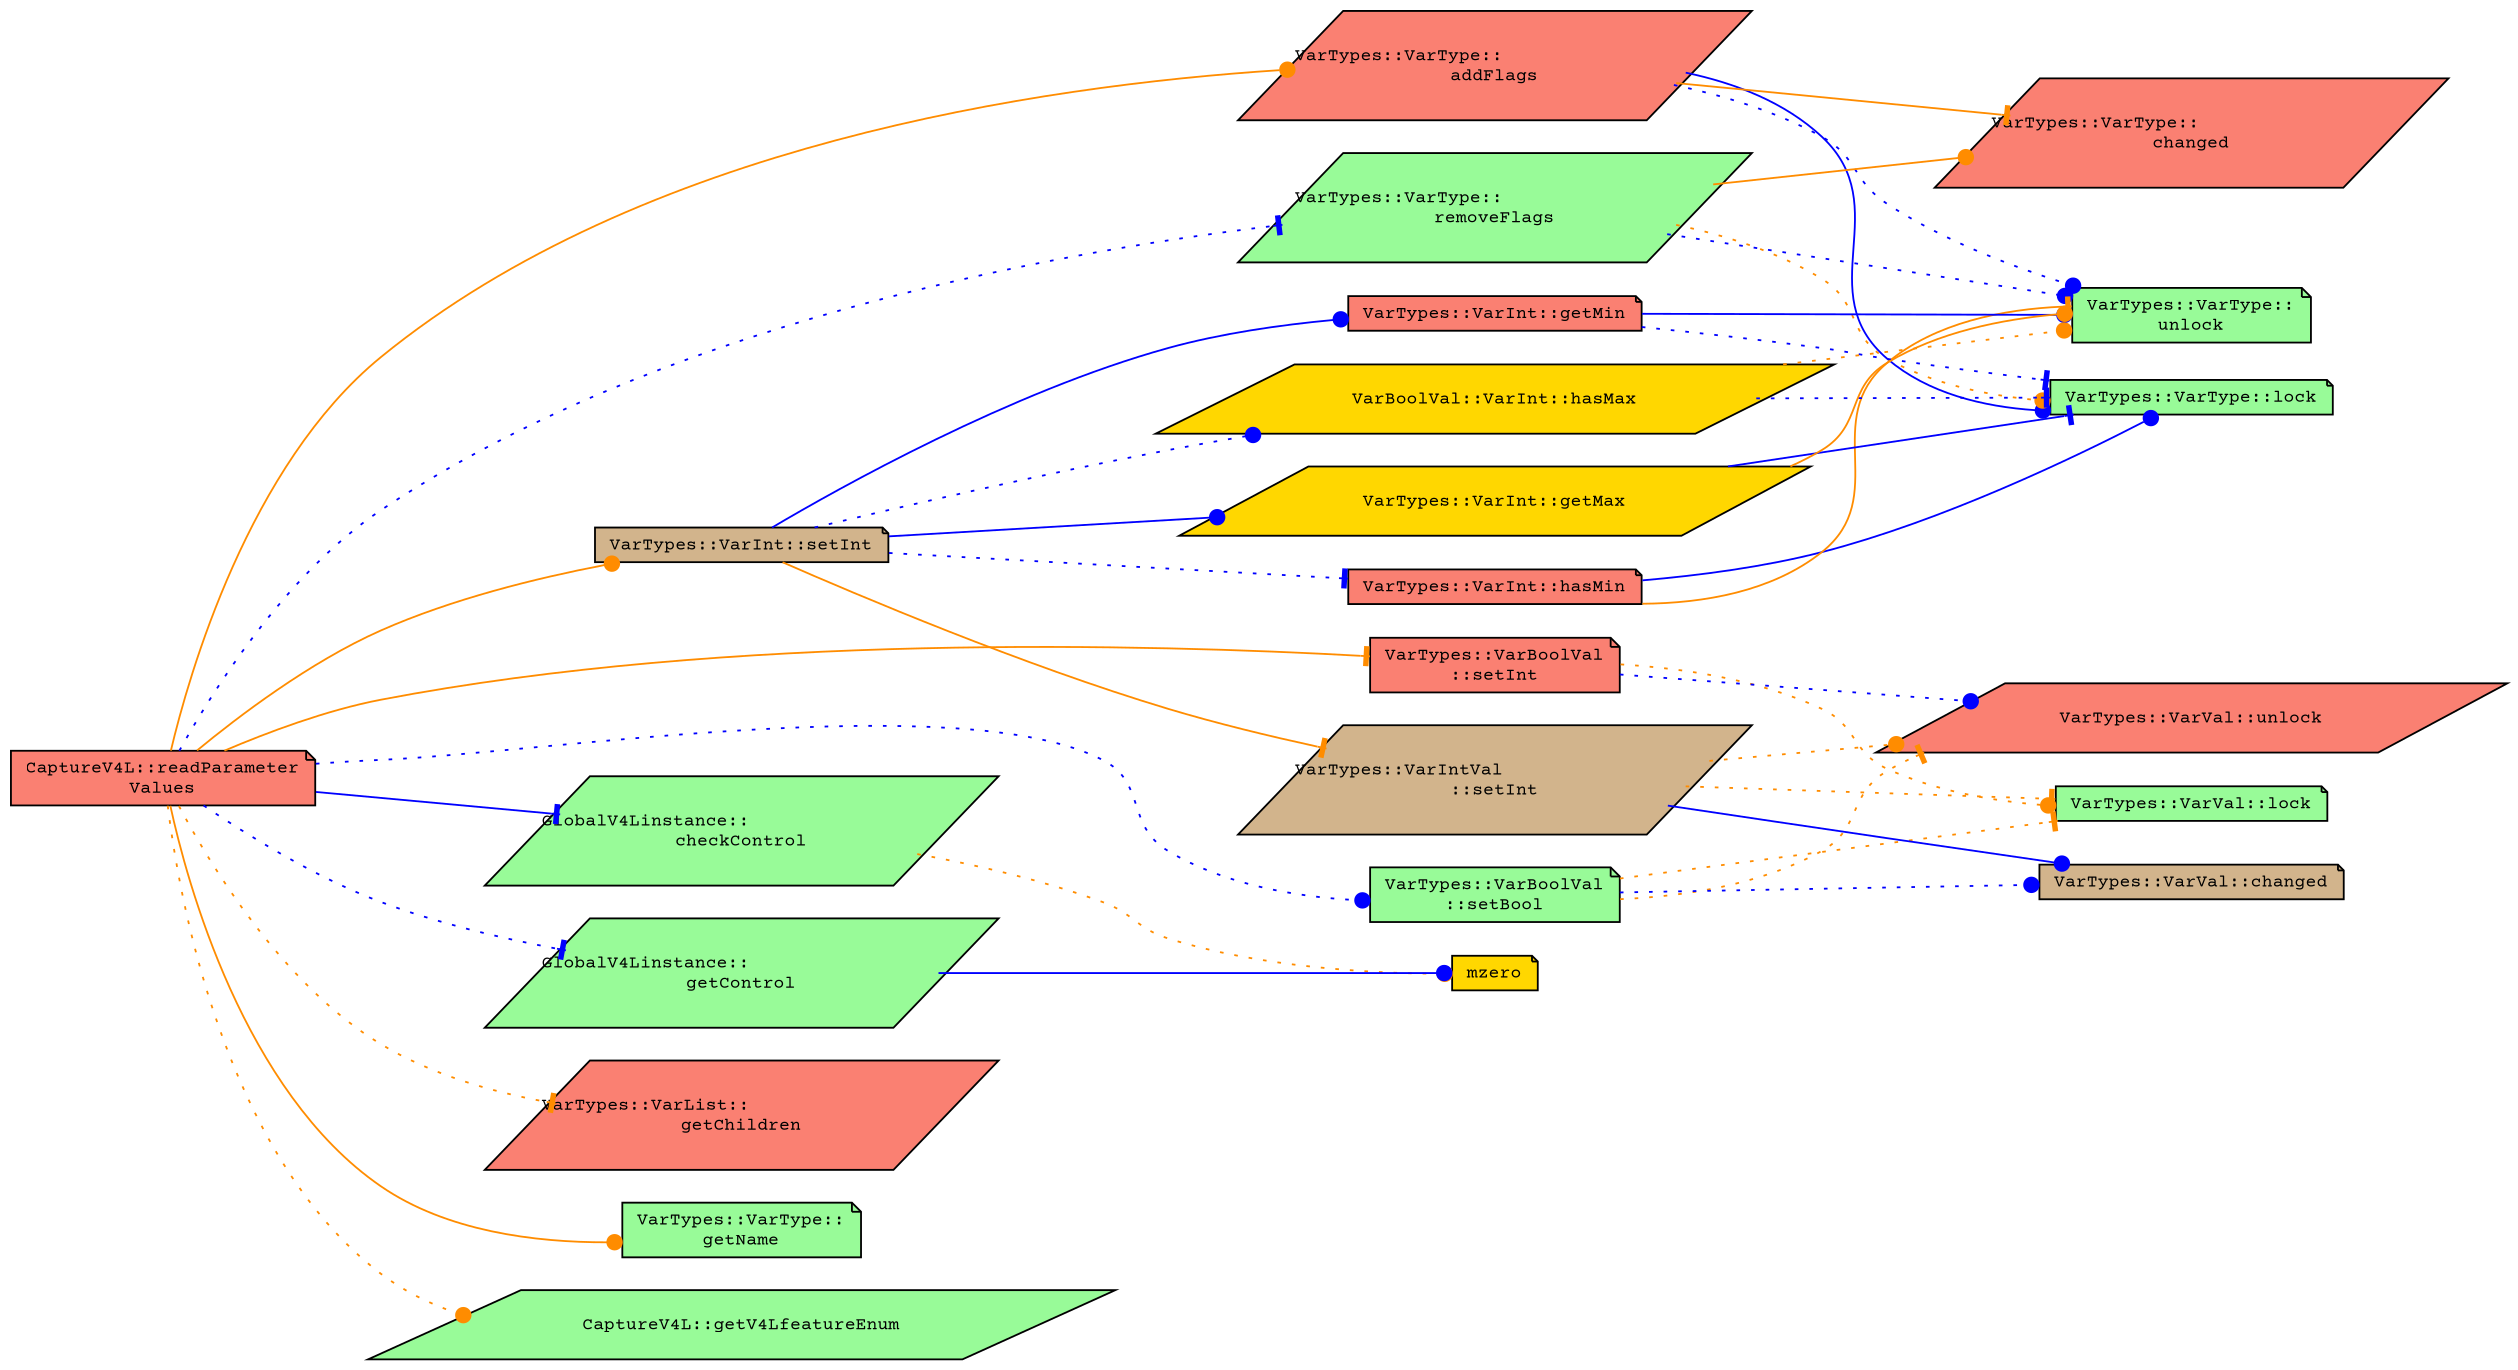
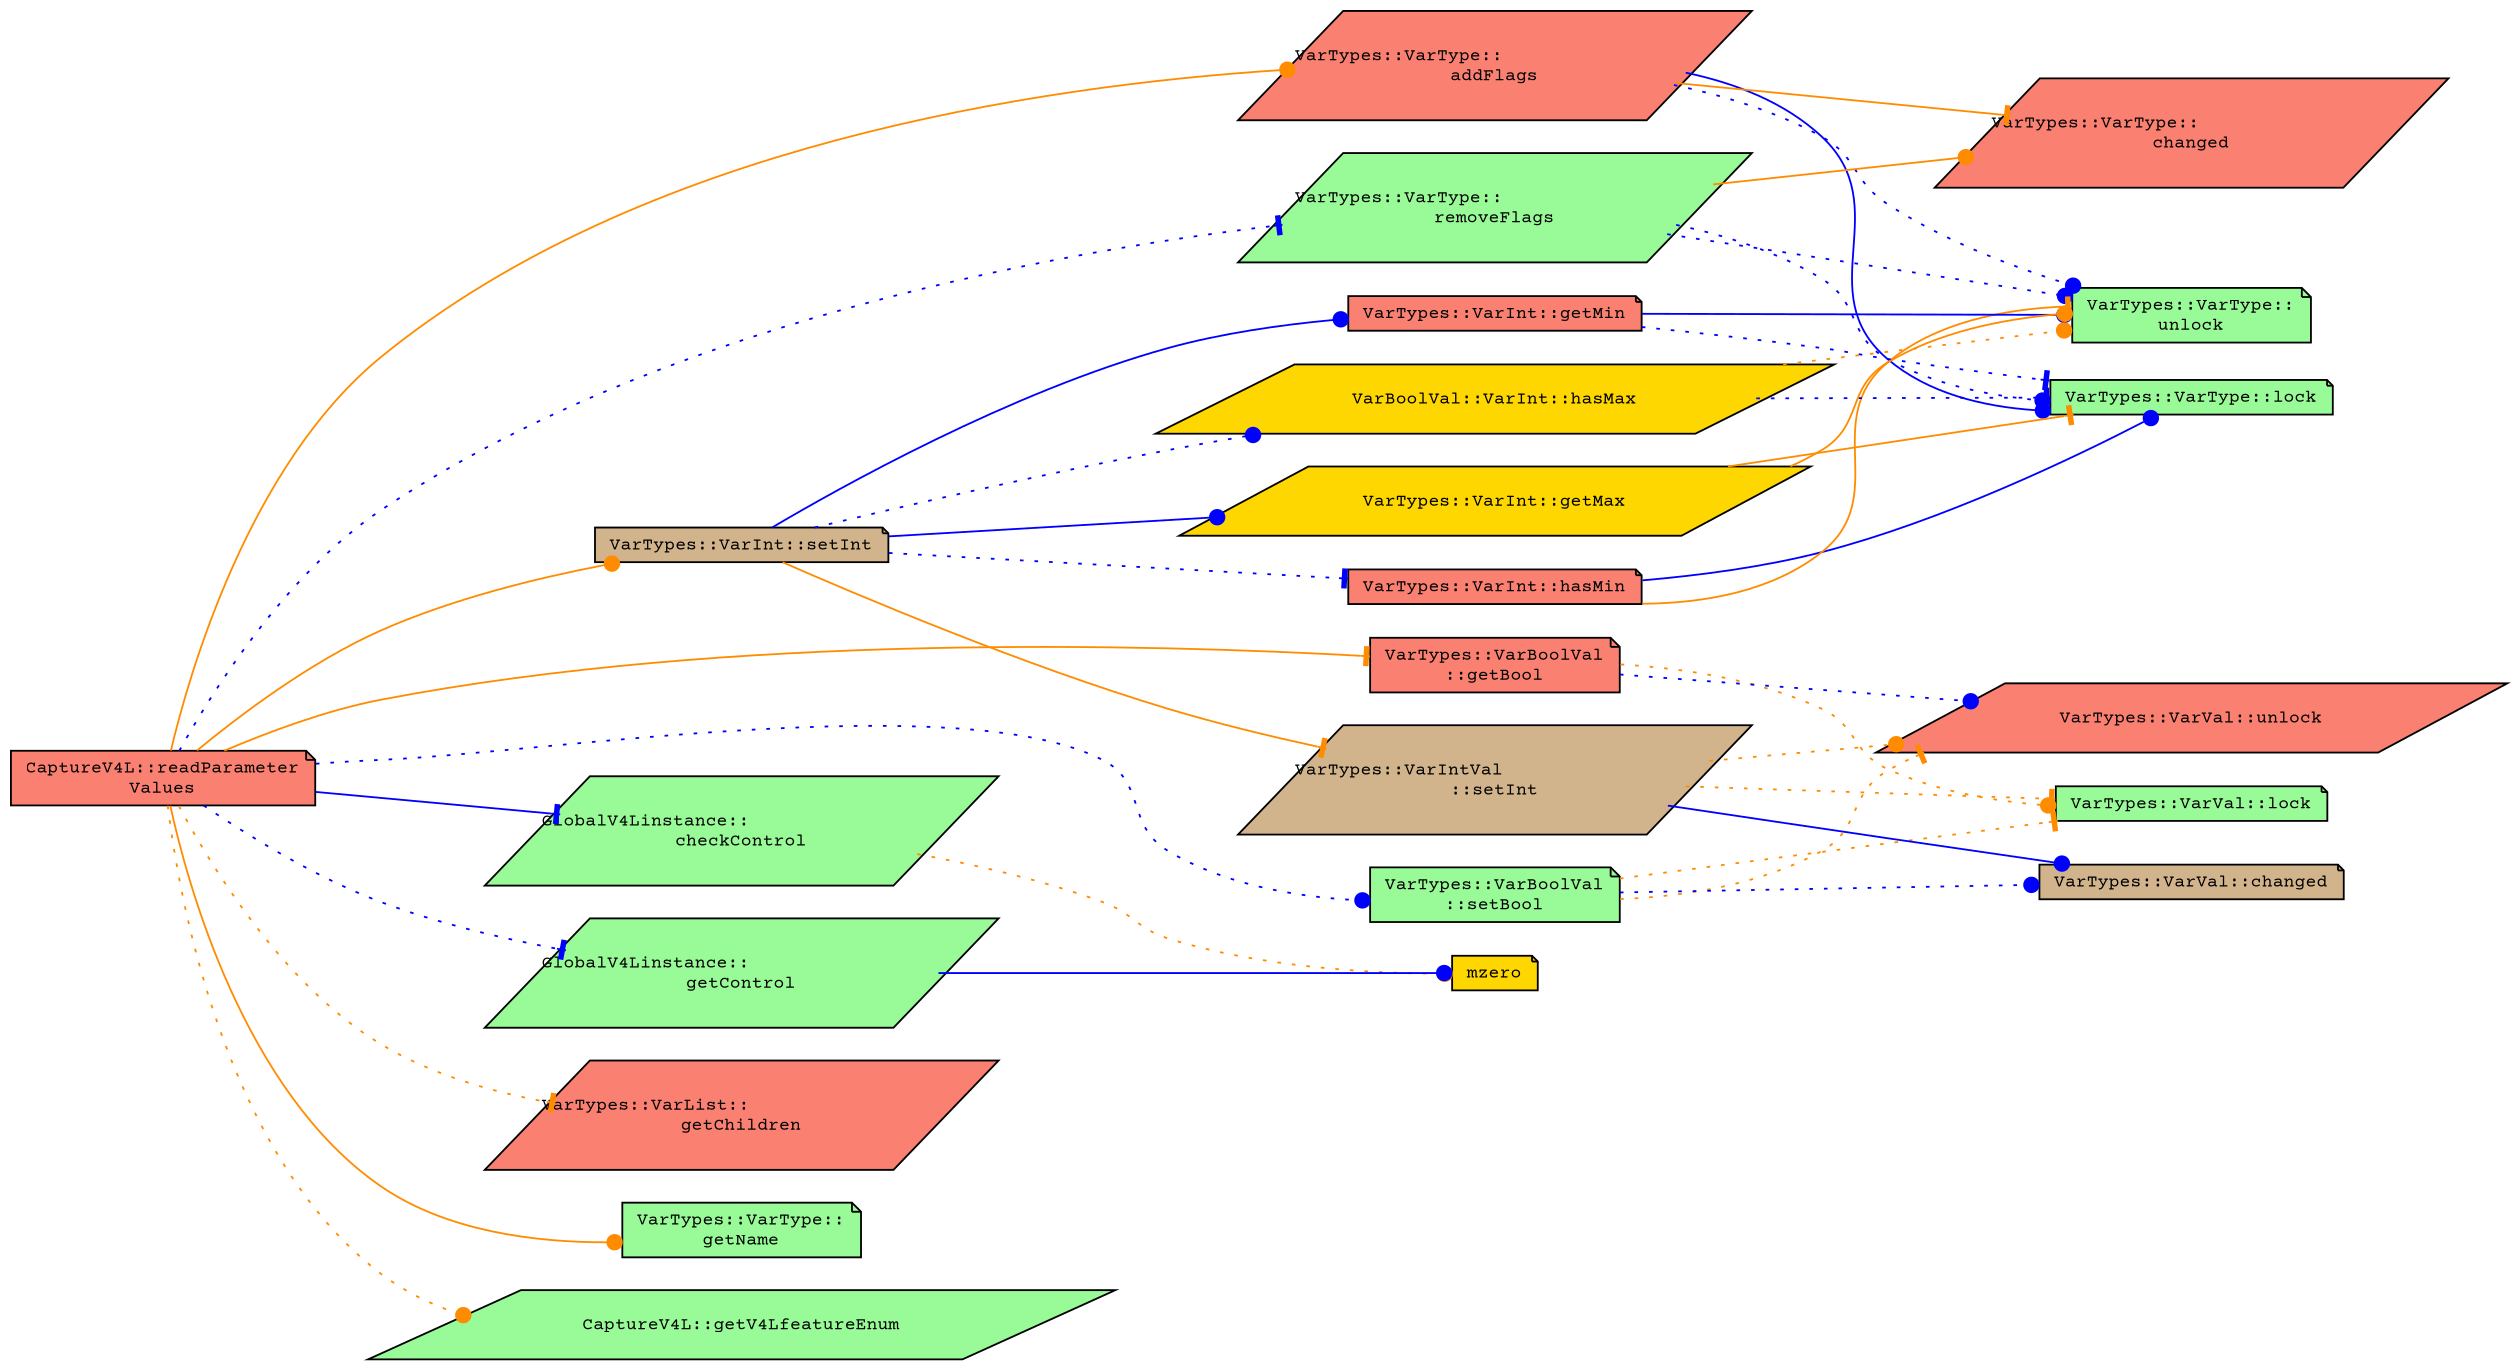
(1838, 292) -> (1838, 292)
(1896, 441) -> (1896, 441)
(1495, 665) -> (1495, 665)
